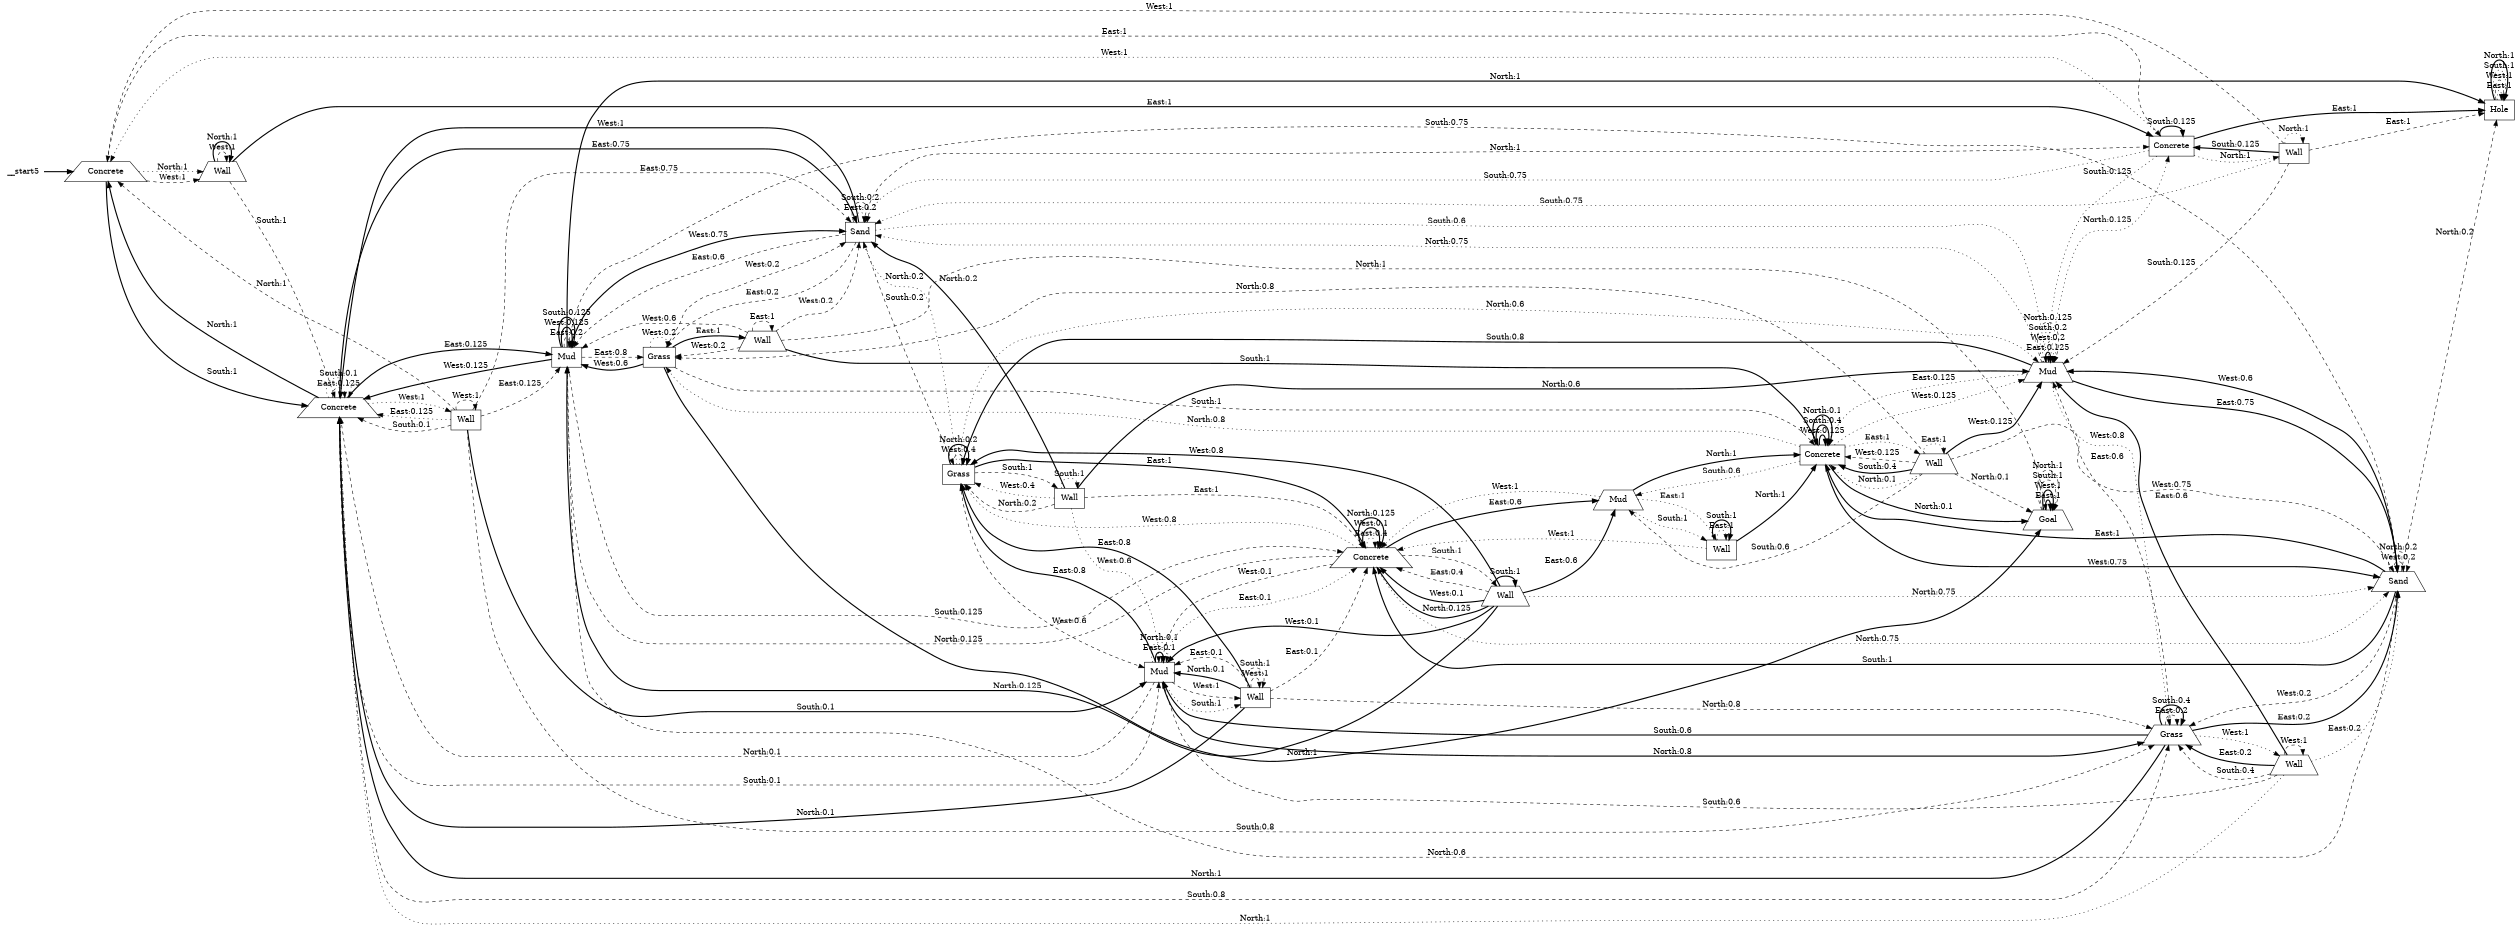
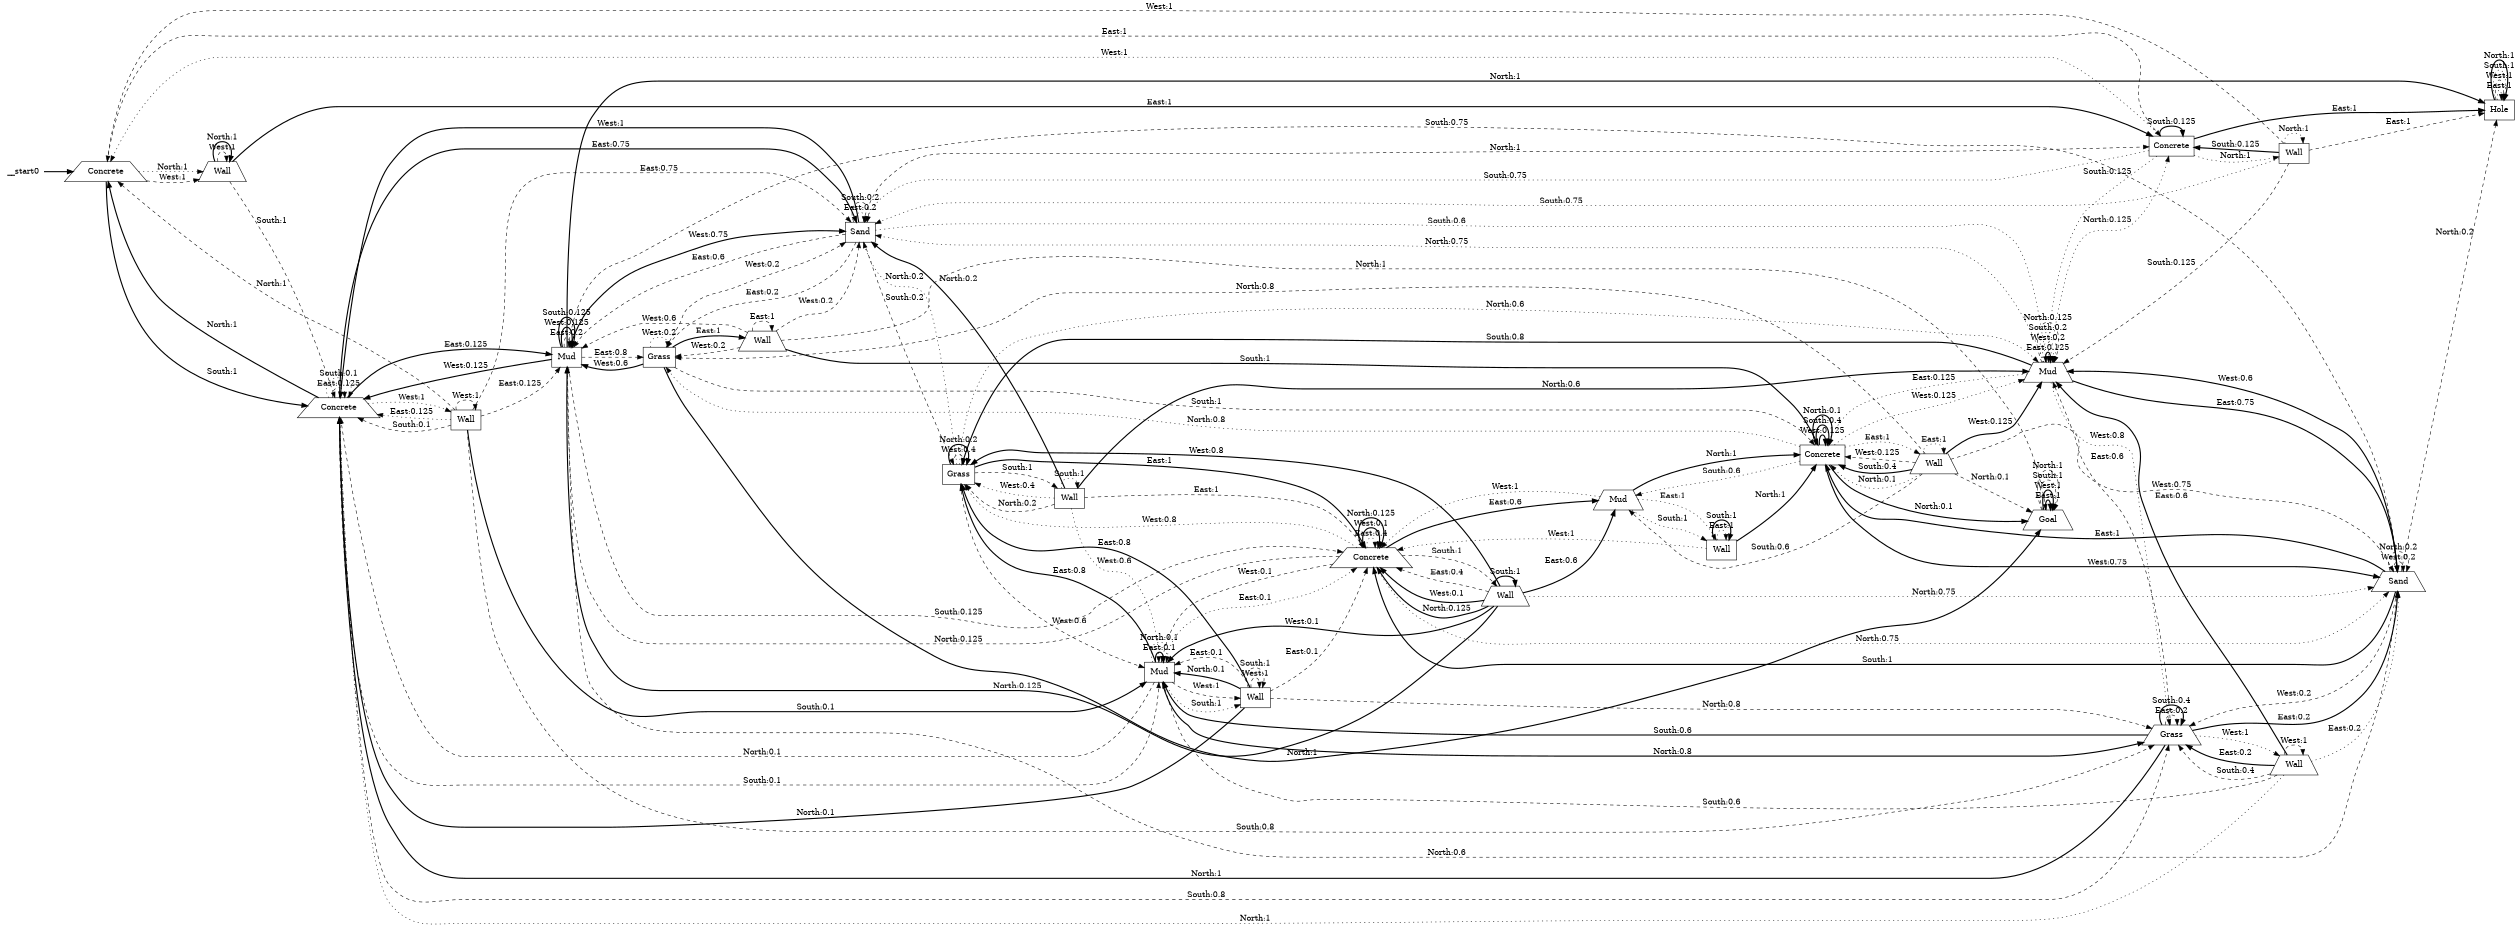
(23, 172) -> (23, 172)
